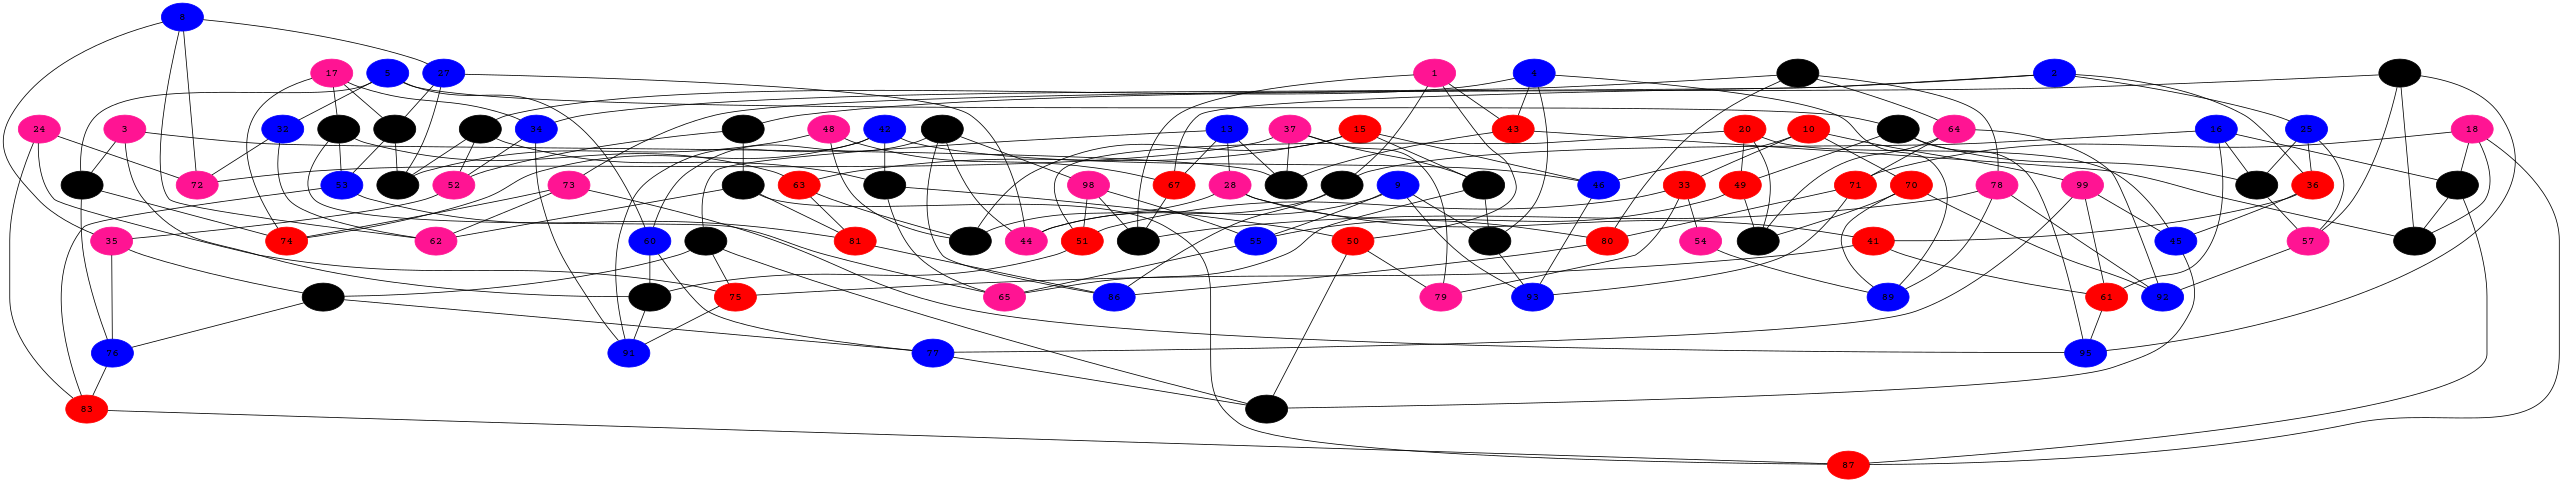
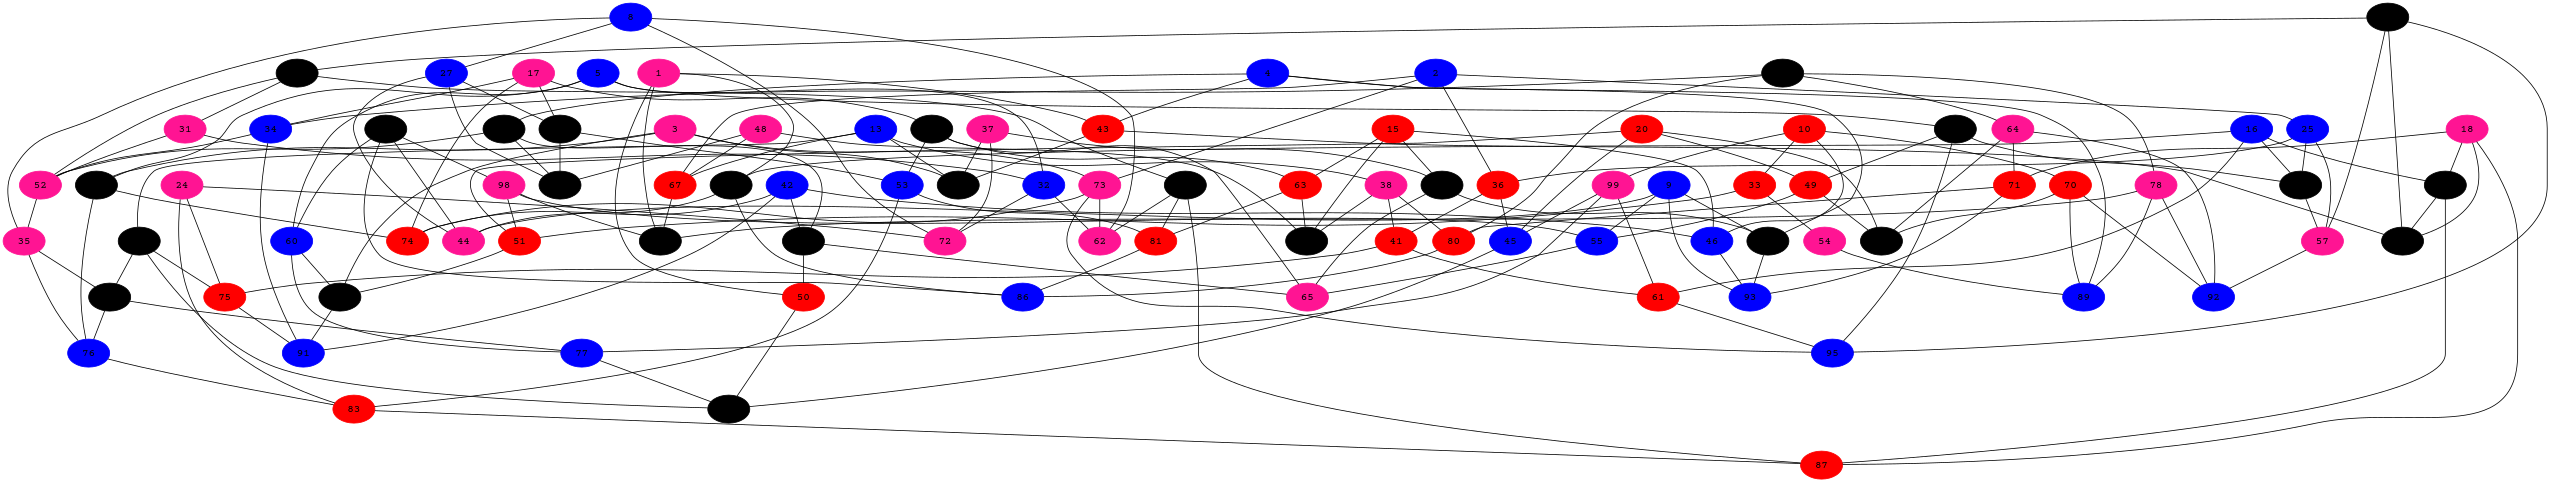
none -> (185, 129)
none -> (890, 151)
(1230, 185) -> (1386, 185)
(1441, 297) -> none
